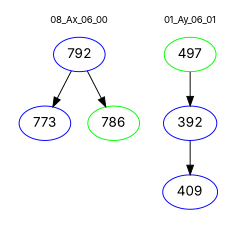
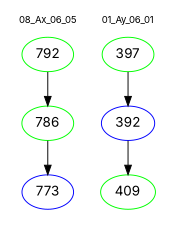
(79, 21) -> (48, 21)
(79, 54) -> (48, 54)
(190, 54) -> (128, 54)
(64, 85) -> (48, 153)
(190, 192) -> (128, 192)
